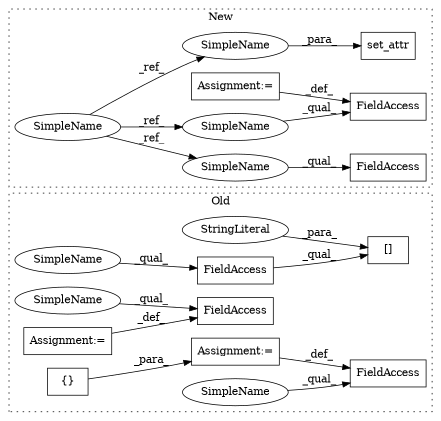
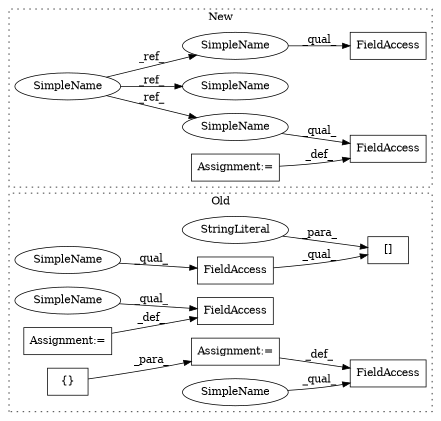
(388, 46) -> none
